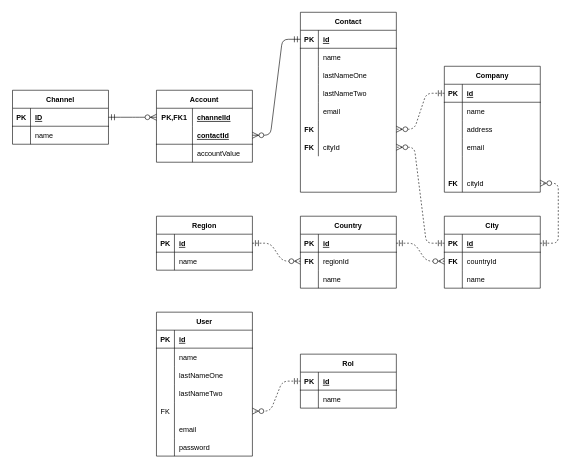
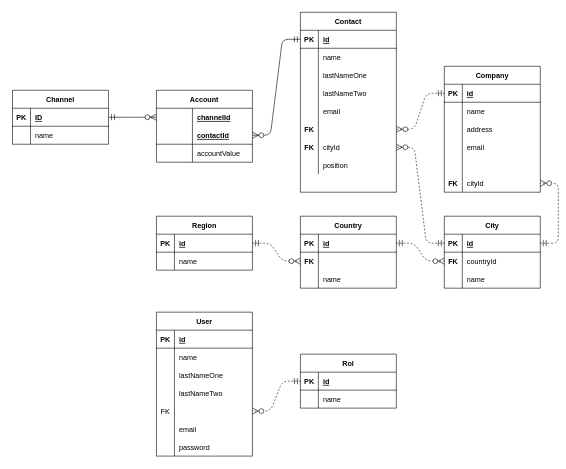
(174, 117) -> none
none -> (357, 165)
(357, 261) -> none
